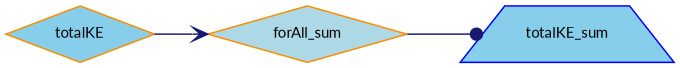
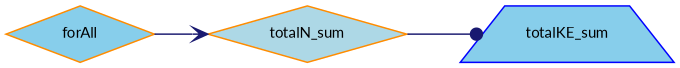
(80, 34) -> (80, 34)
(307, 34) -> (307, 34)
